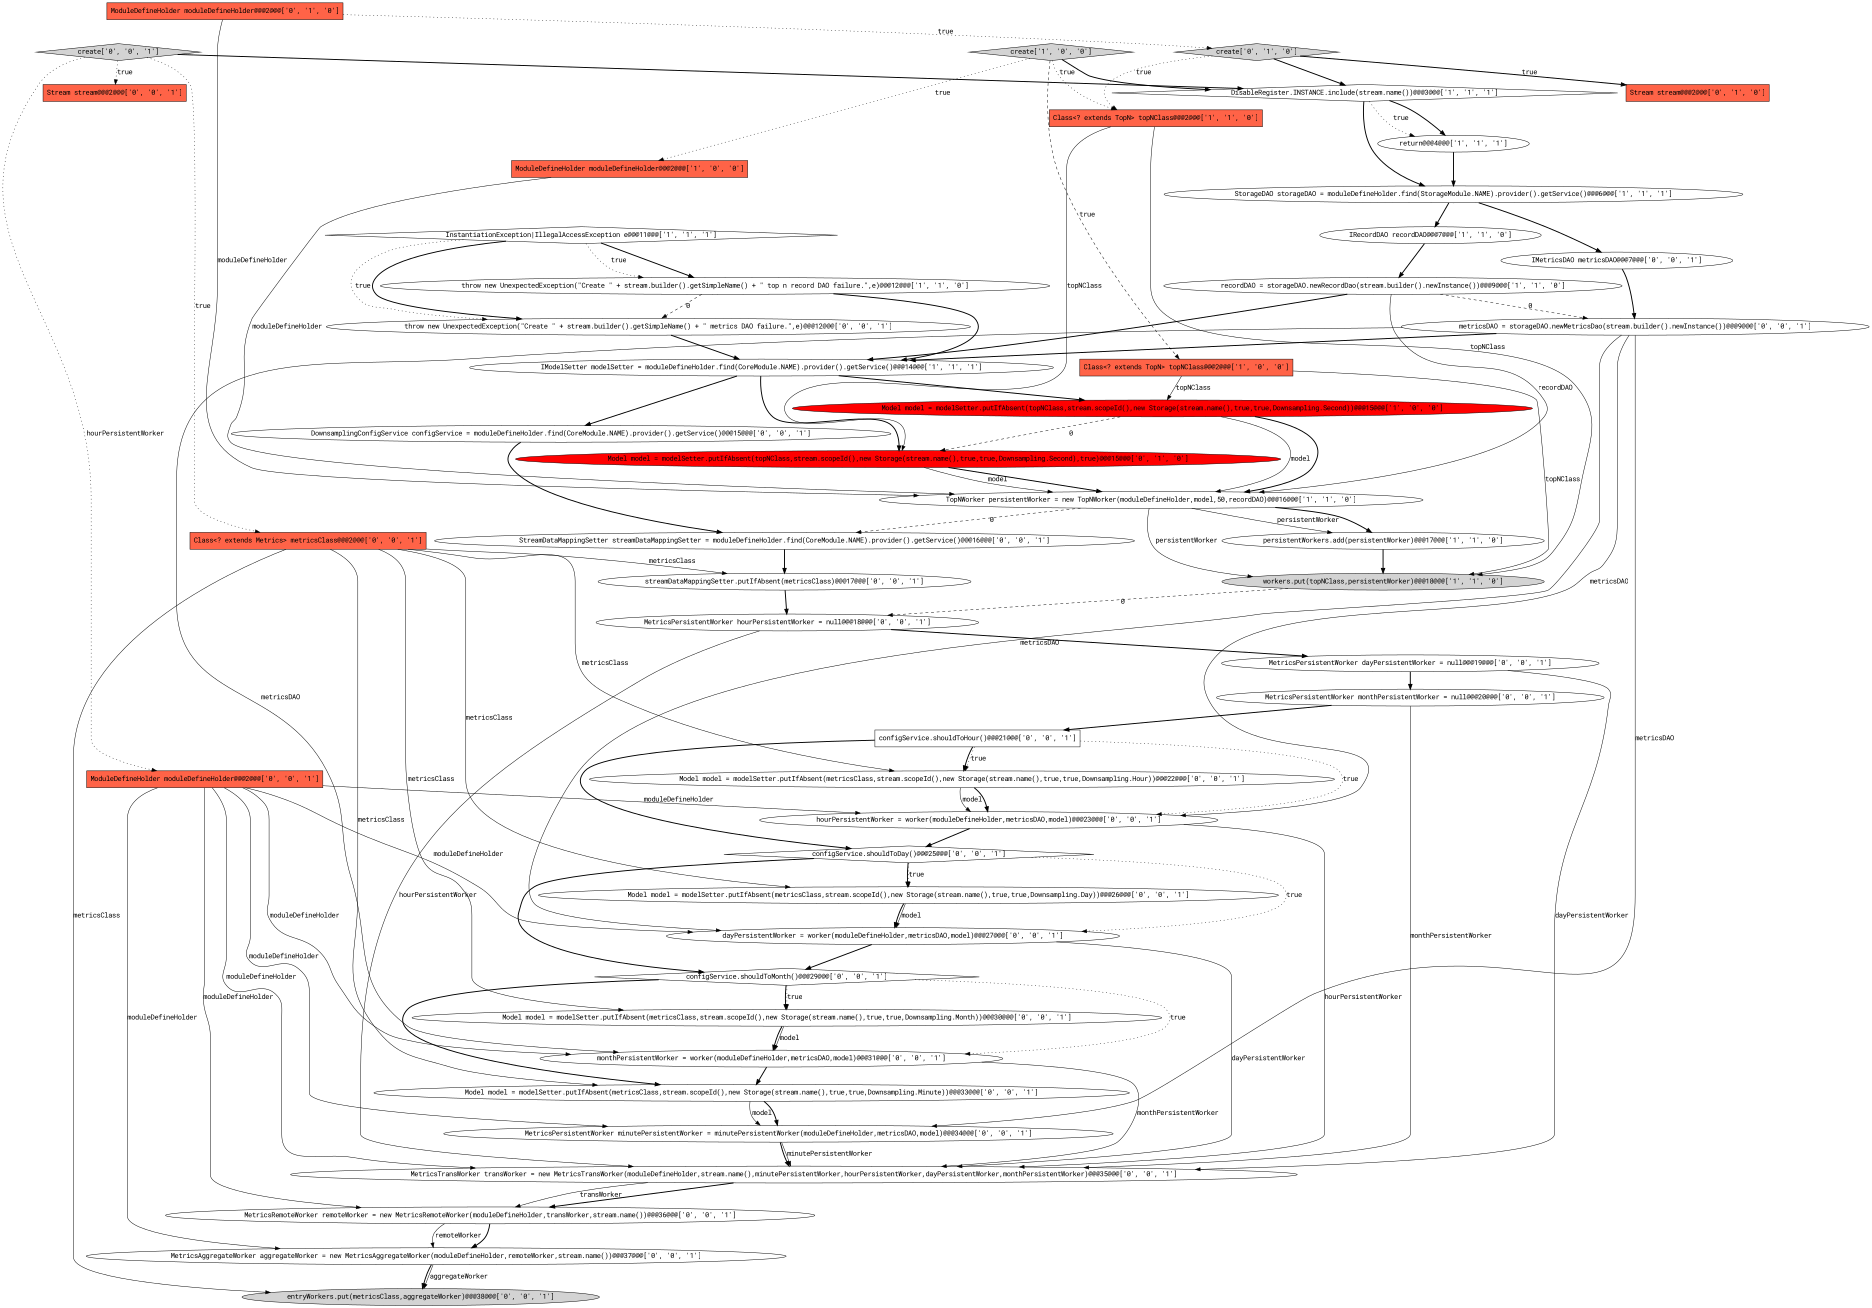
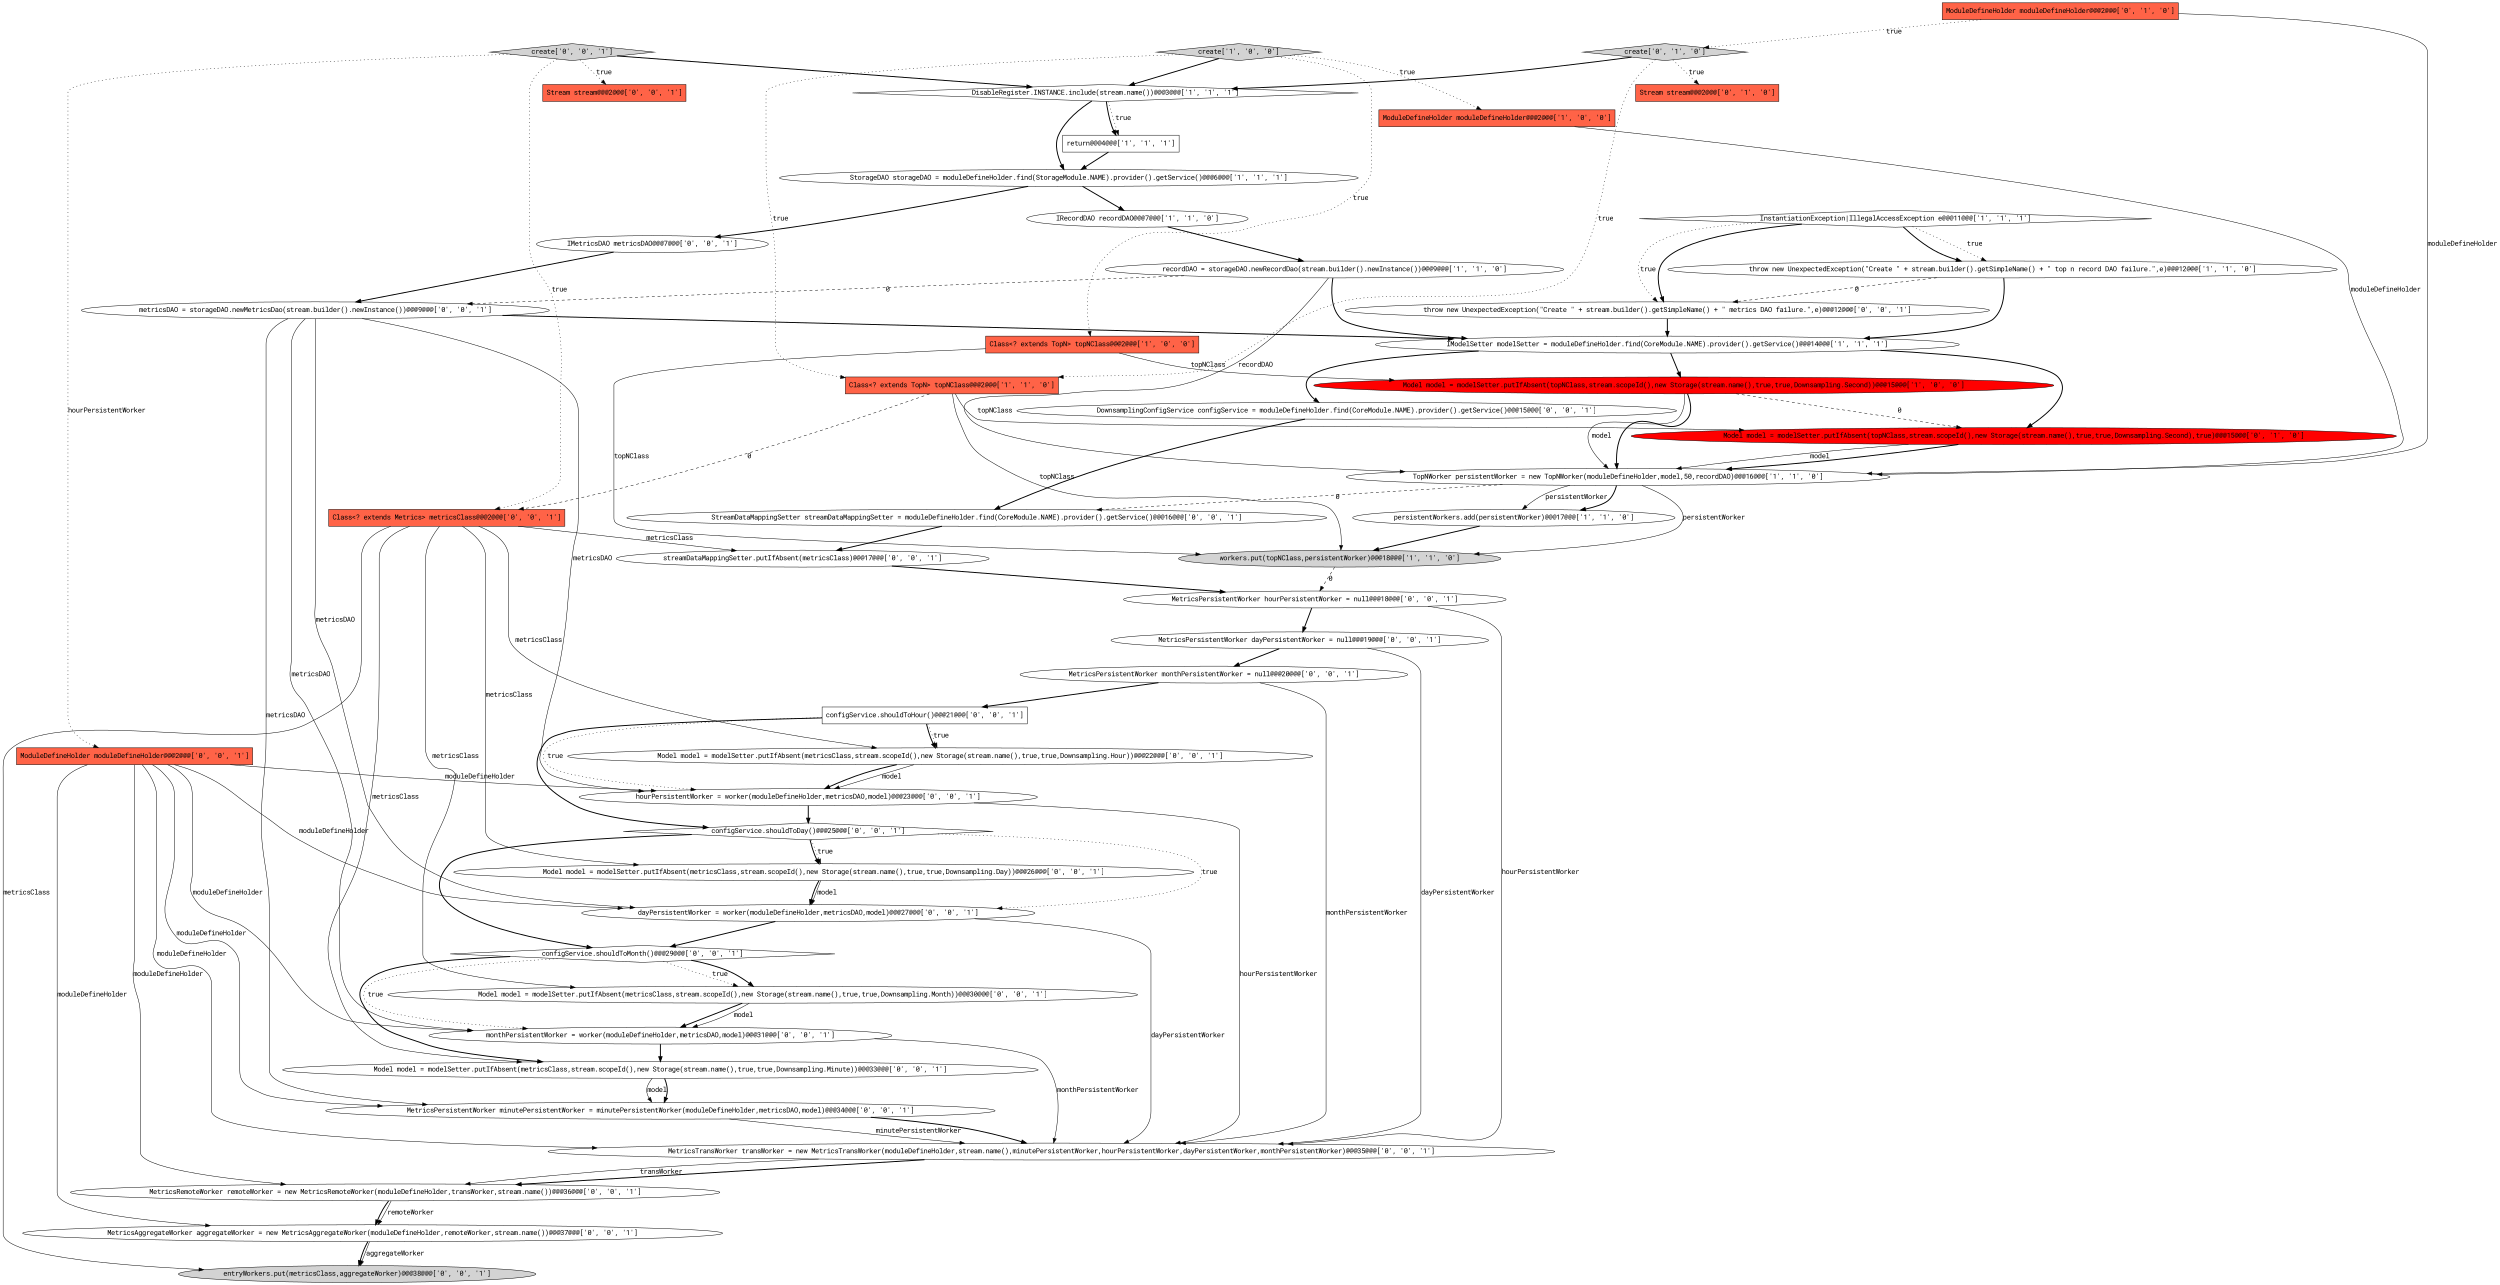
(1461, 70) -> (1684, 70)
(1453, 144) -> (1121, 144)
(1081, 220) -> (1295, 218)
none -> (729, 459)
